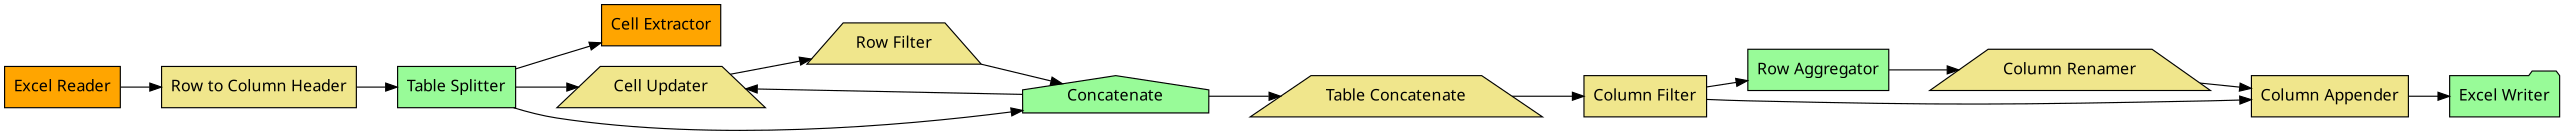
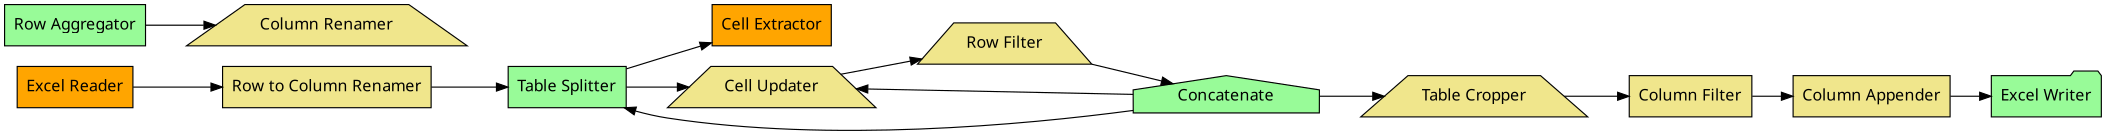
(1721, 85) -> none
(2220, 85) -> none
(259, 87) -> (327, 87)
(1396, 96) -> (1474, 96)
(762, 130) -> (884, 130)
